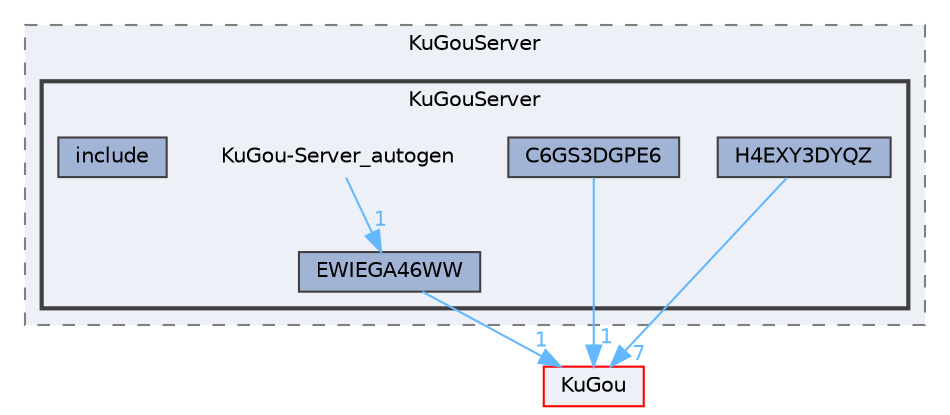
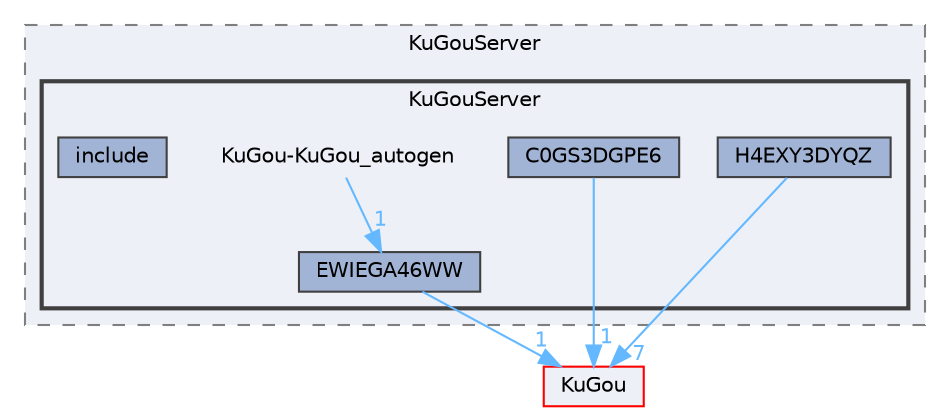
(338, 157) -> (338, 157)
(594, 157) -> (594, 157)
